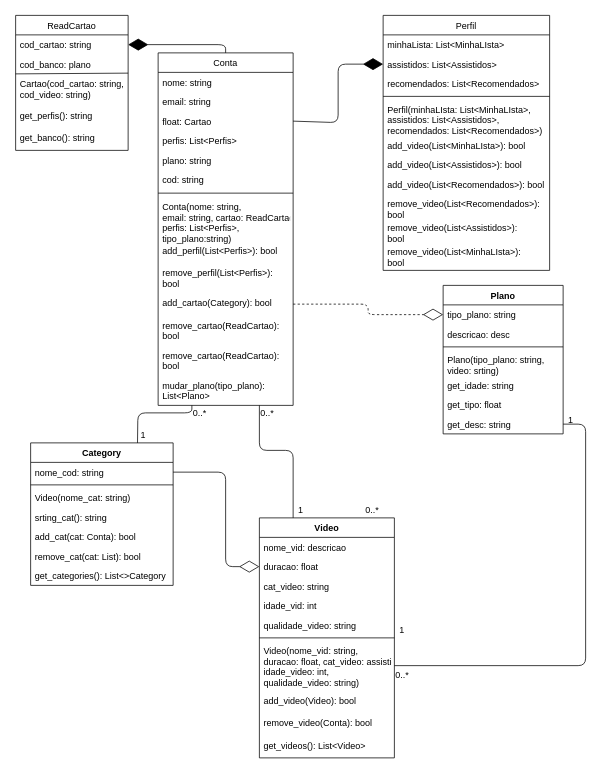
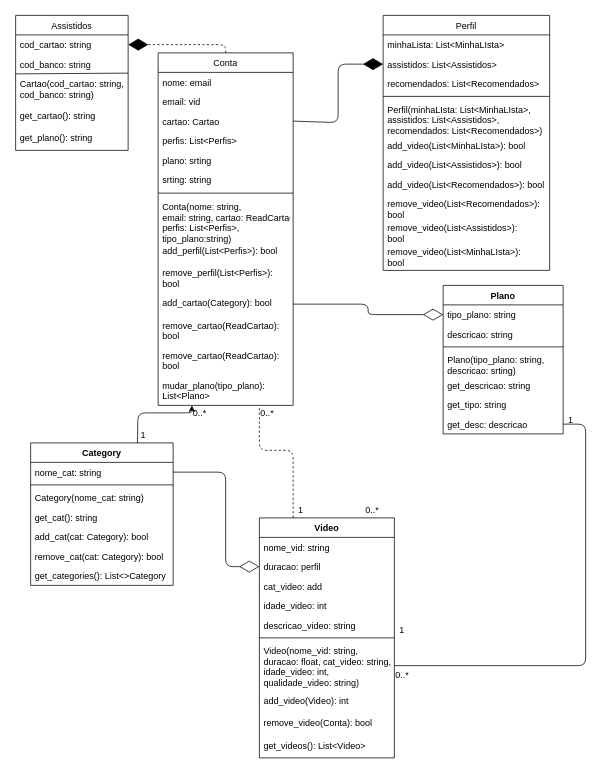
(71, 26) -> (71, 26)
(191, 45) -> (191, 45)
(56, 65) -> (59, 65)
(189, 83) -> (185, 83)
(80, 84) -> (80, 84)
(189, 102) -> (181, 102)
(65, 116) -> (66, 116)
(191, 122) -> (195, 122)
(64, 138) -> (63, 138)
(190, 161) -> (190, 161)
(186, 180) -> (193, 180)
(363, 304) -> (363, 304)
(481, 335) -> (485, 335)
(502, 360) -> (502, 360)
(485, 386) -> (495, 386)
(480, 405) -> (483, 405)
(191, 411) -> (191, 412)
(484, 425) -> (491, 425)
(289, 451) -> (289, 451)
(71, 473) -> (71, 473)
(88, 498) -> (97, 498)
(80, 518) -> (74, 518)
(92, 537) -> (99, 537)
(306, 548) -> (299, 548)
(96, 557) -> (107, 557)
(295, 567) -> (296, 567)
(301, 587) -> (295, 587)
(293, 606) -> (298, 606)
(314, 626) -> (315, 626)
(314, 651) -> (314, 651)
(313, 701) -> (310, 701)
